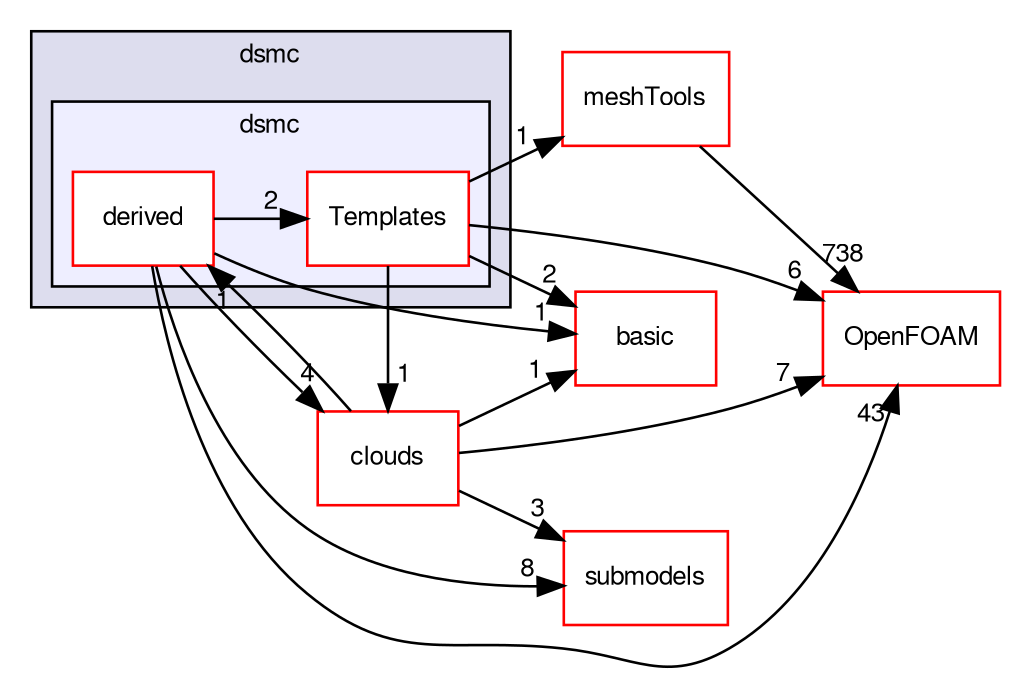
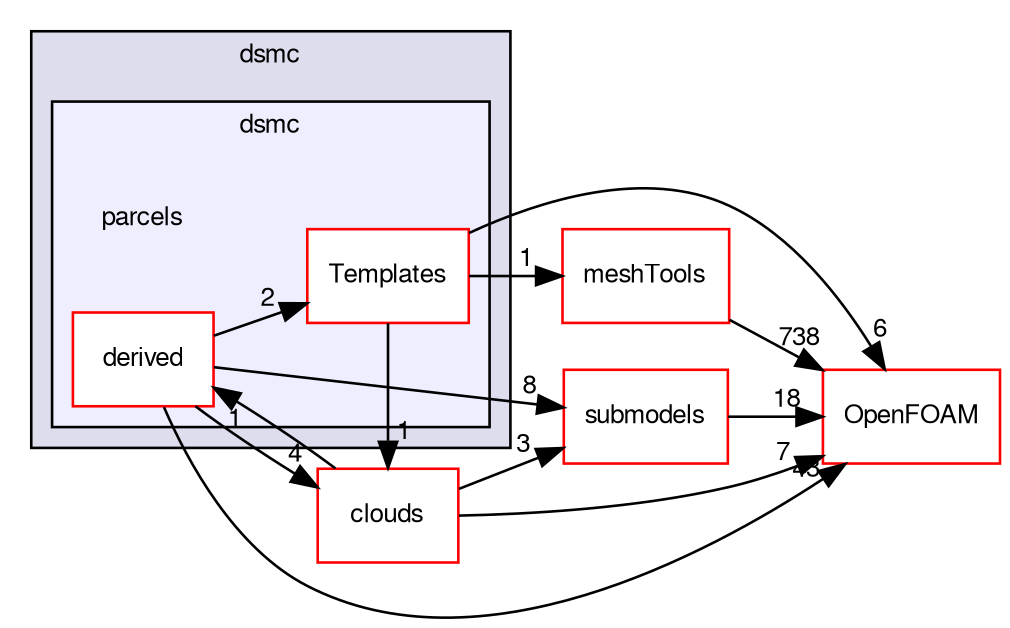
none -> (143, 219)
(646, 339) -> none
none -> (762, 417)
